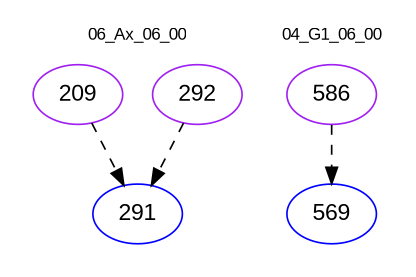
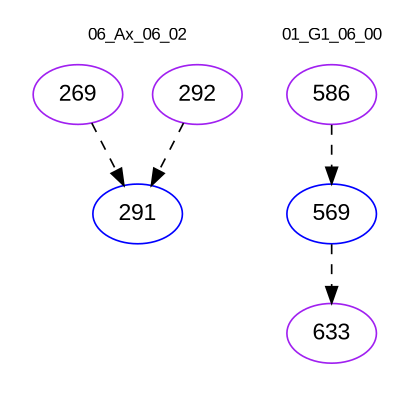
(138, 36) -> (138, 36)
(332, 36) -> (332, 36)
(78, 95) -> (78, 95)
none -> (332, 333)
